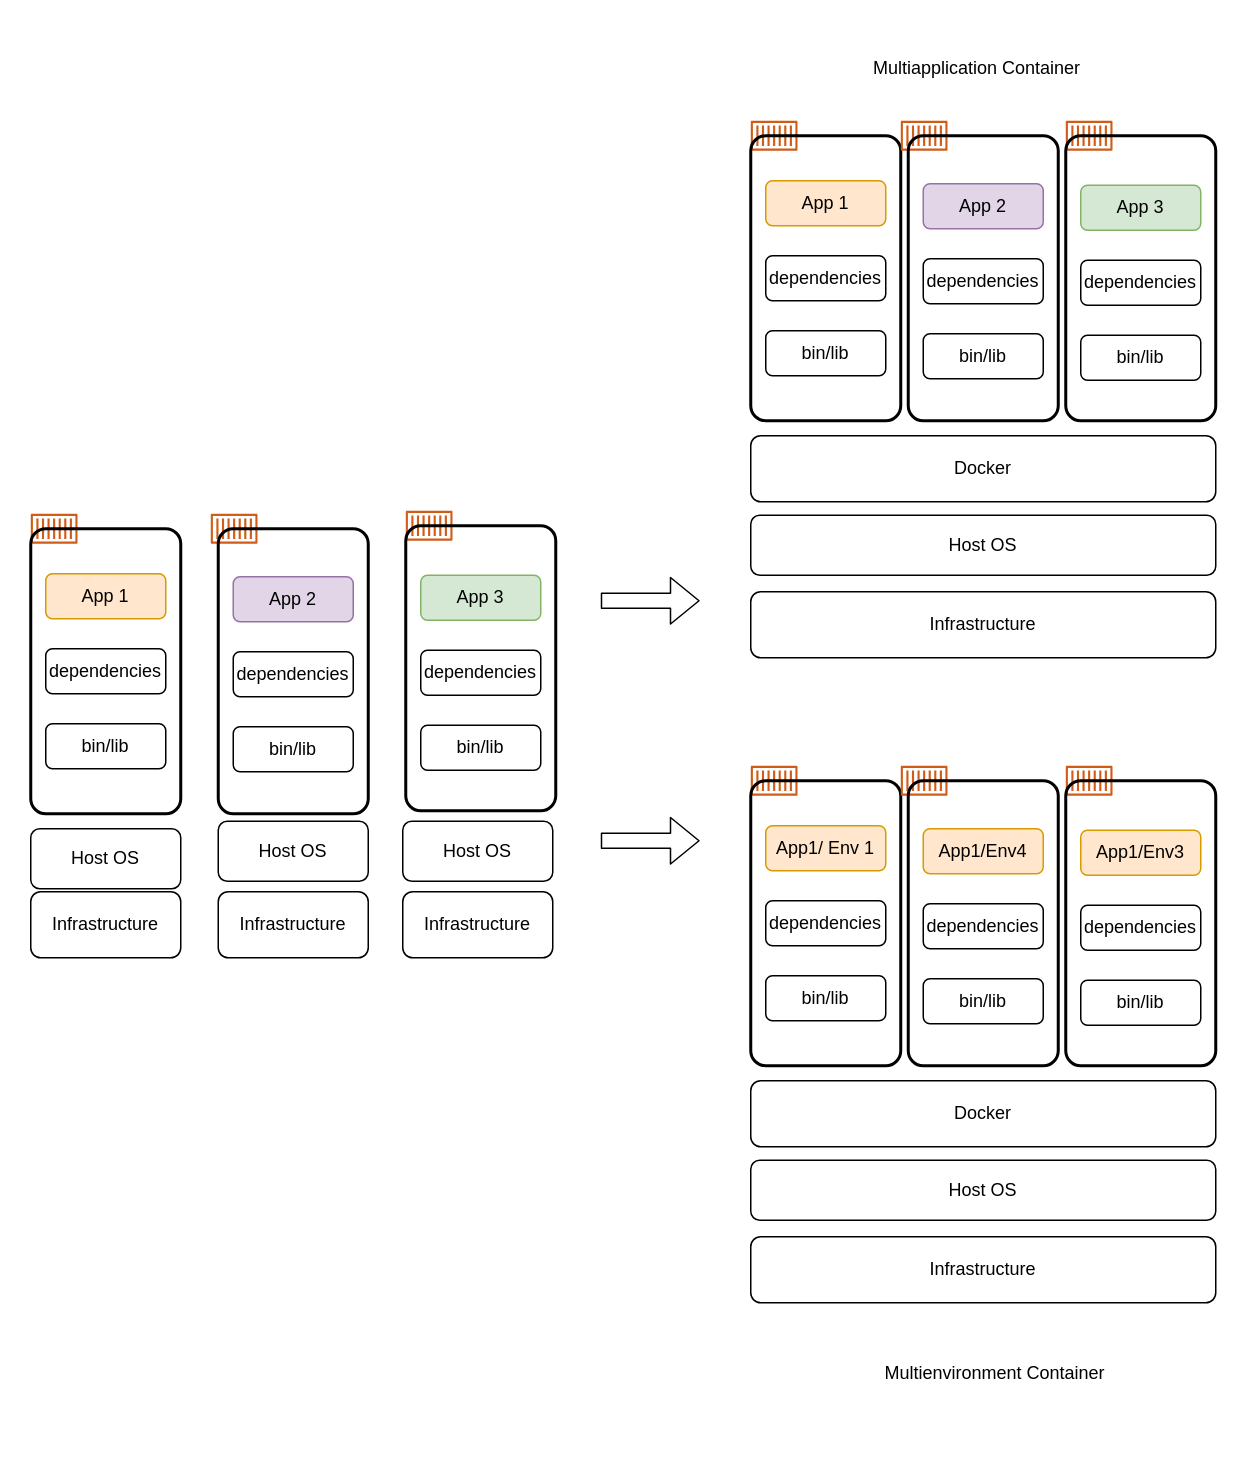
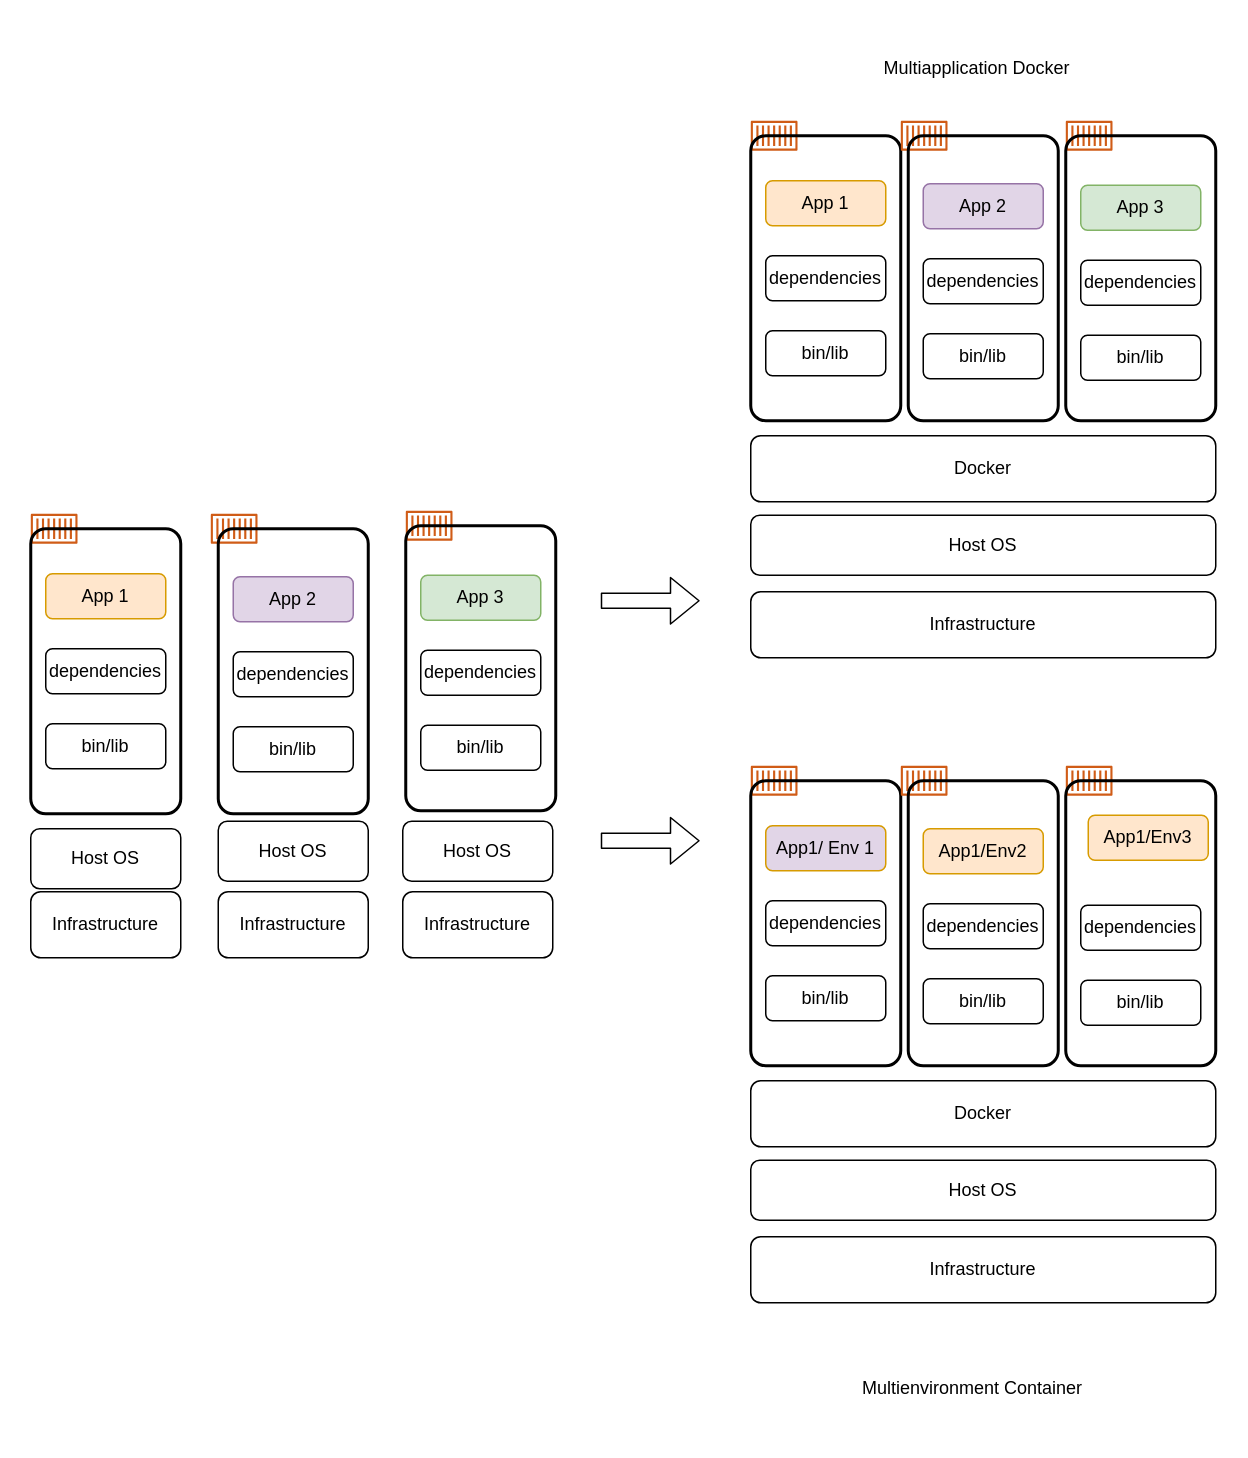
(977, 68) -> (977, 68)
(826, 848) -> (826, 848)
(983, 851) -> (983, 851)
(1141, 853) -> (1148, 838)
(995, 1373) -> (973, 1388)
